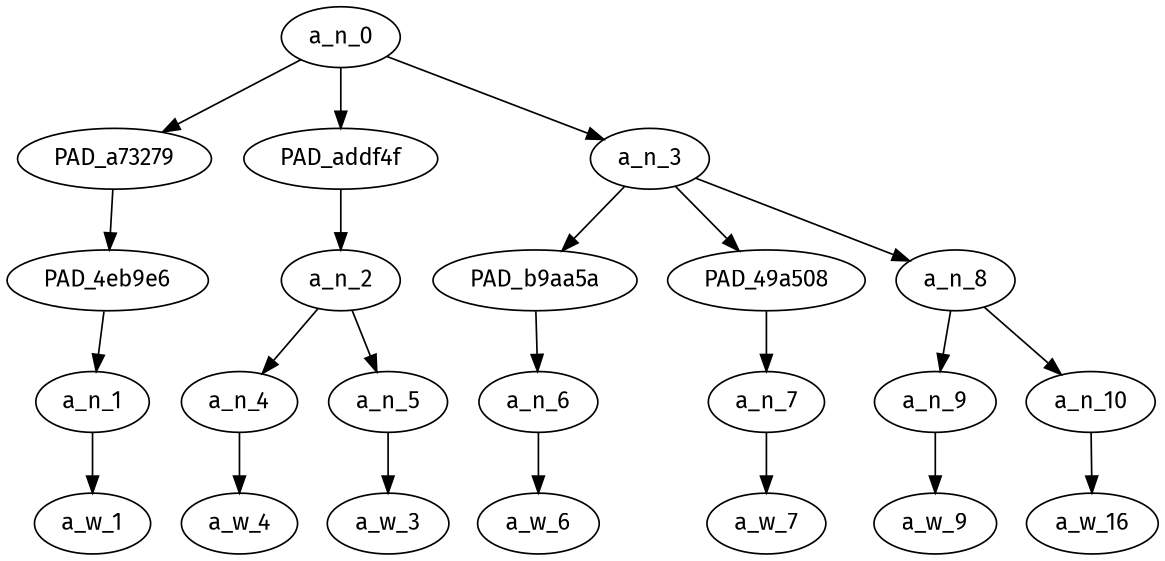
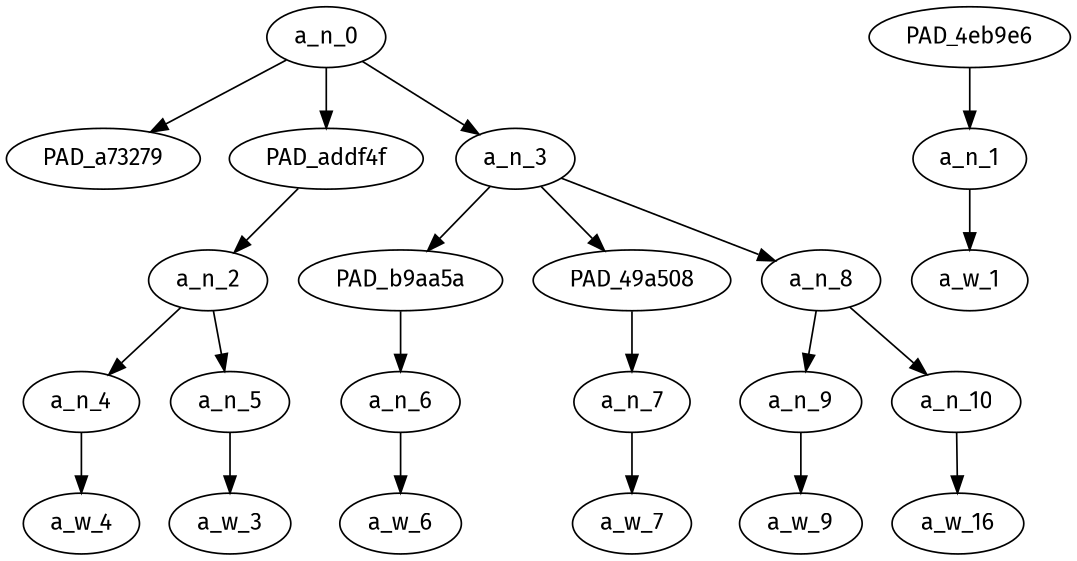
(112, 211) -> none
